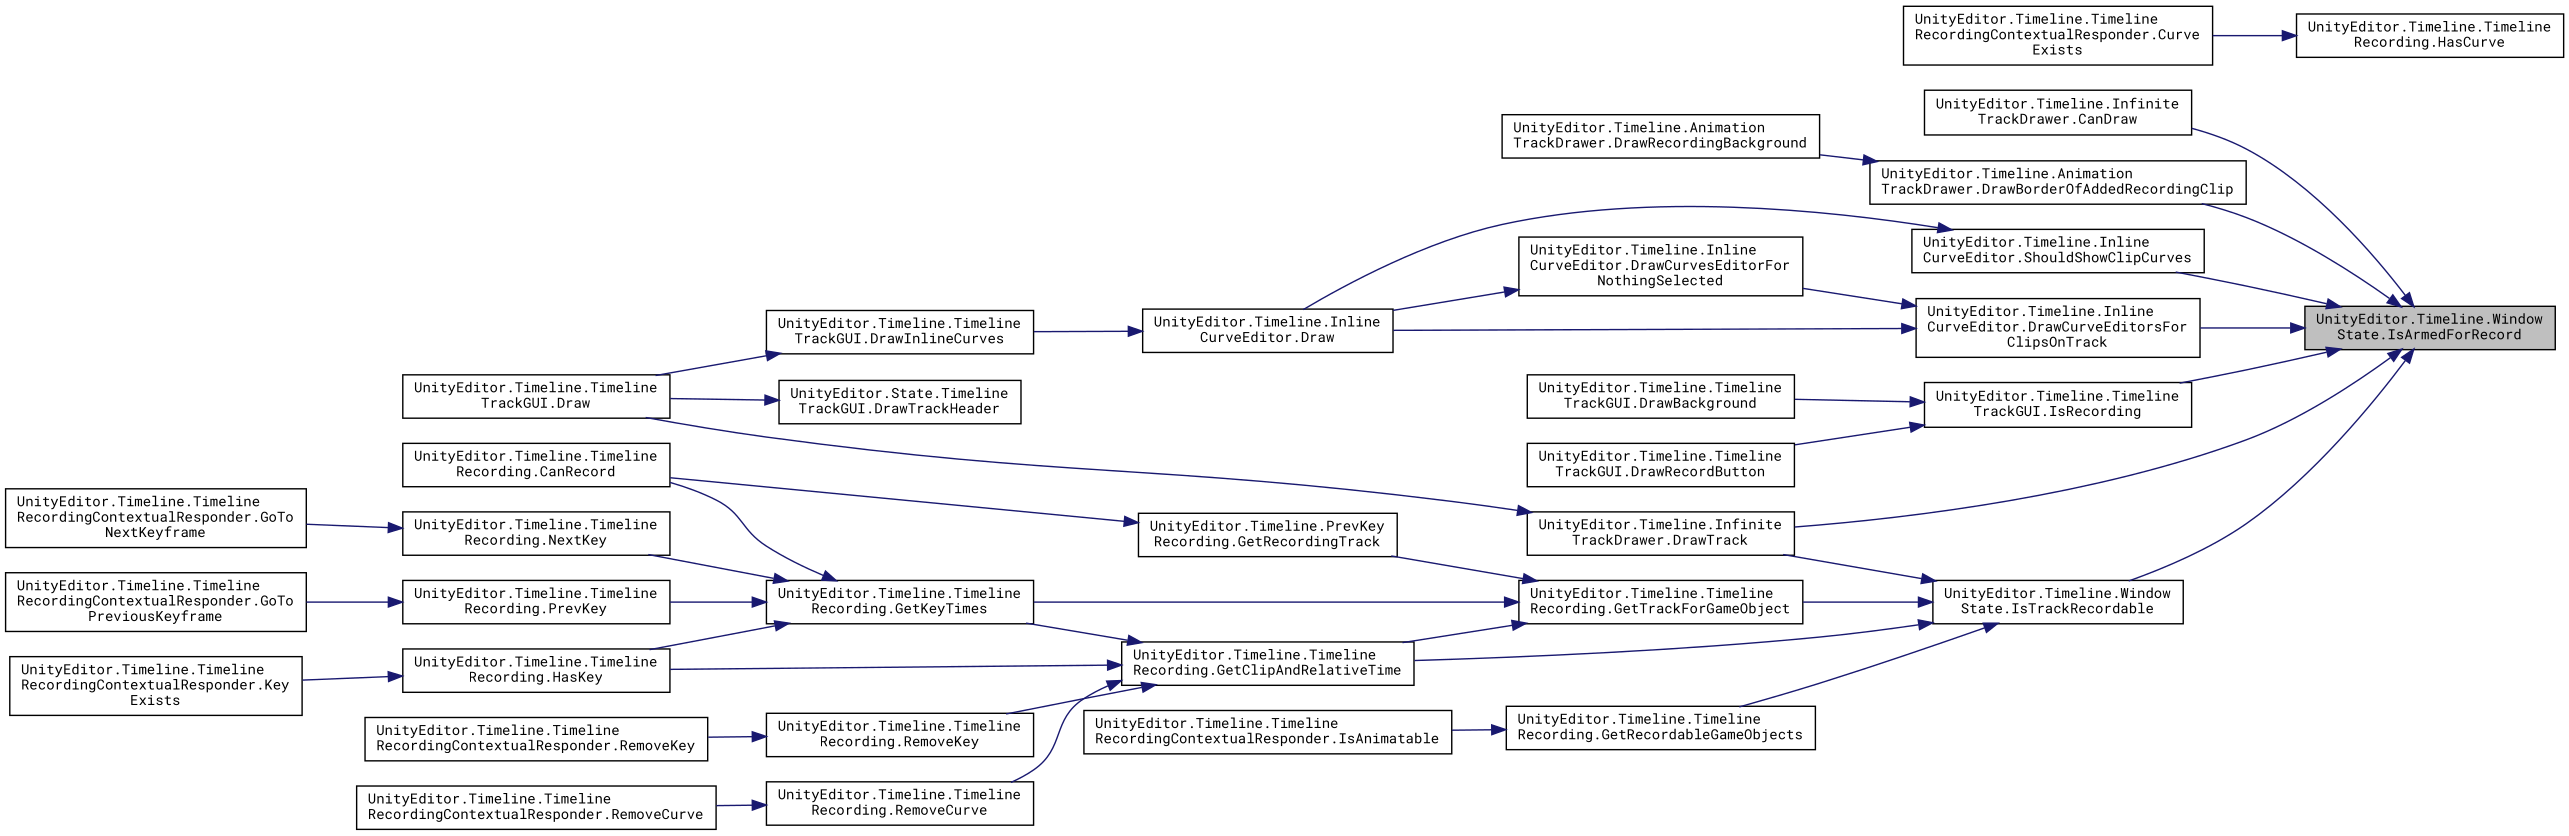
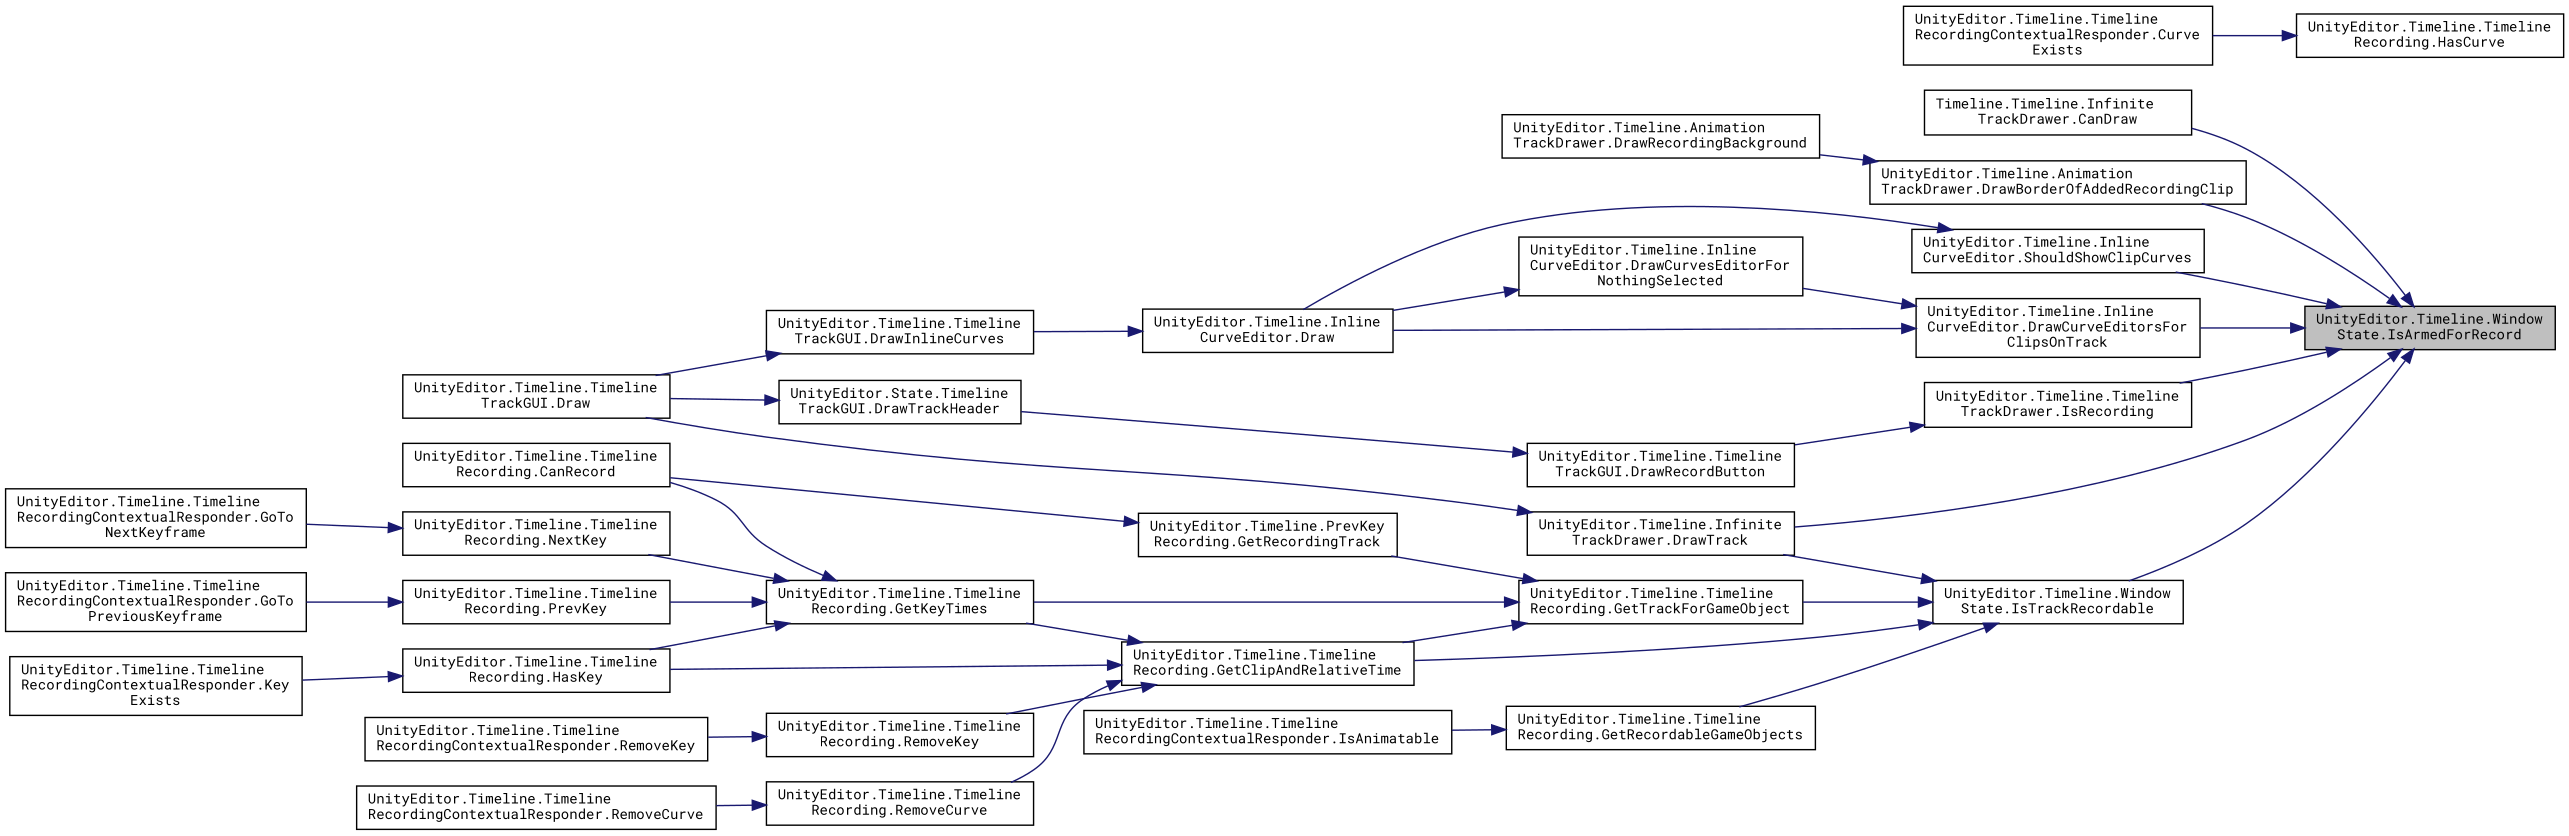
(2058, 113) -> (2058, 113)
(1661, 397) -> none
(2058, 405) -> (2058, 405)
none -> (1267, 432)
